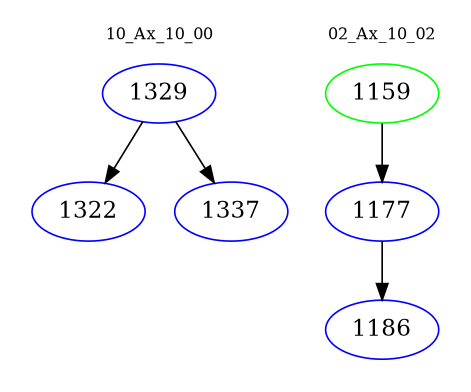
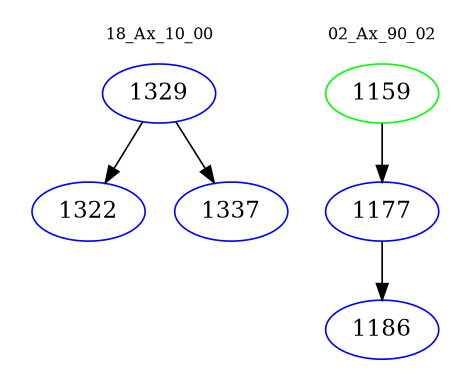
(160, 35) -> (160, 35)
(382, 35) -> (382, 35)
